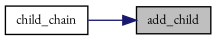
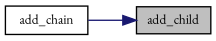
(47, 20) -> (47, 20)
